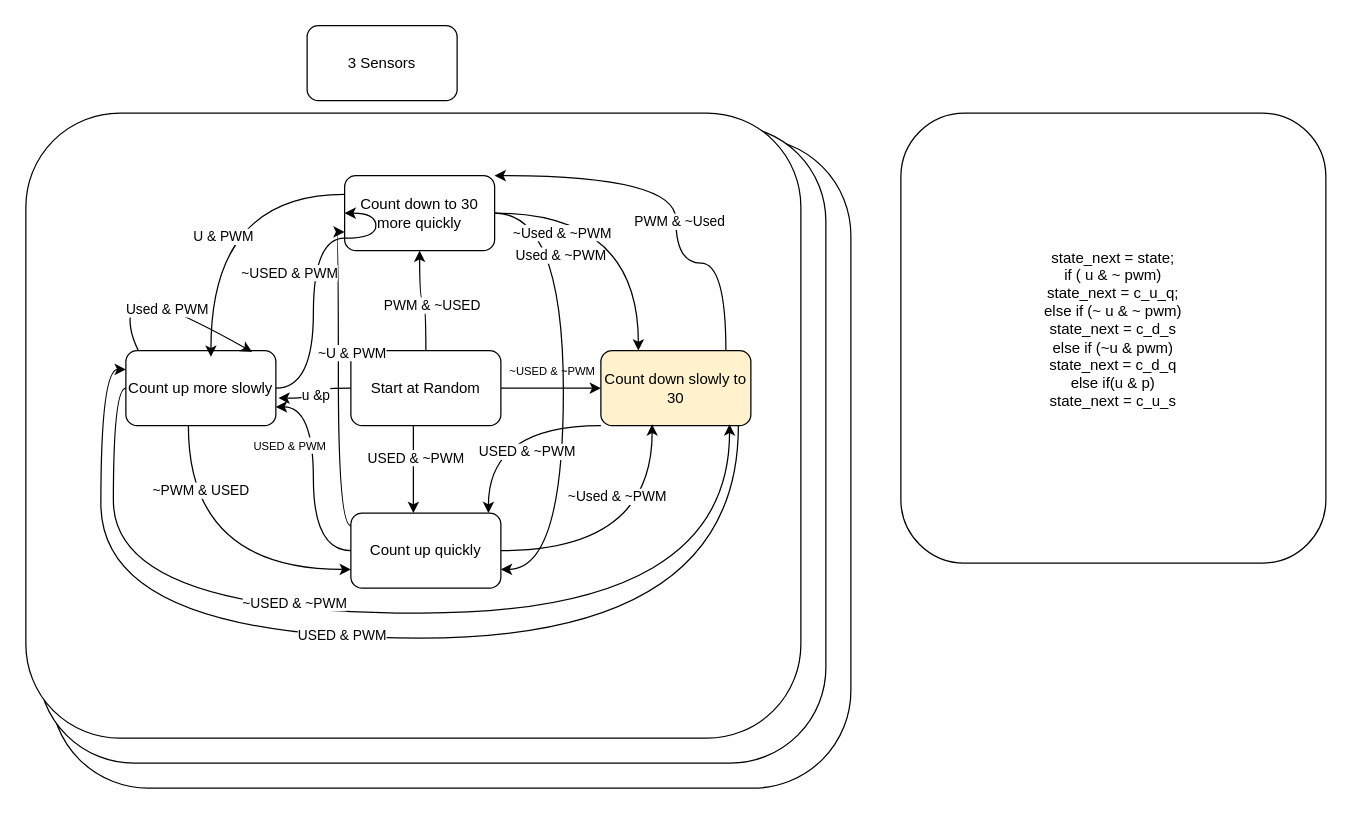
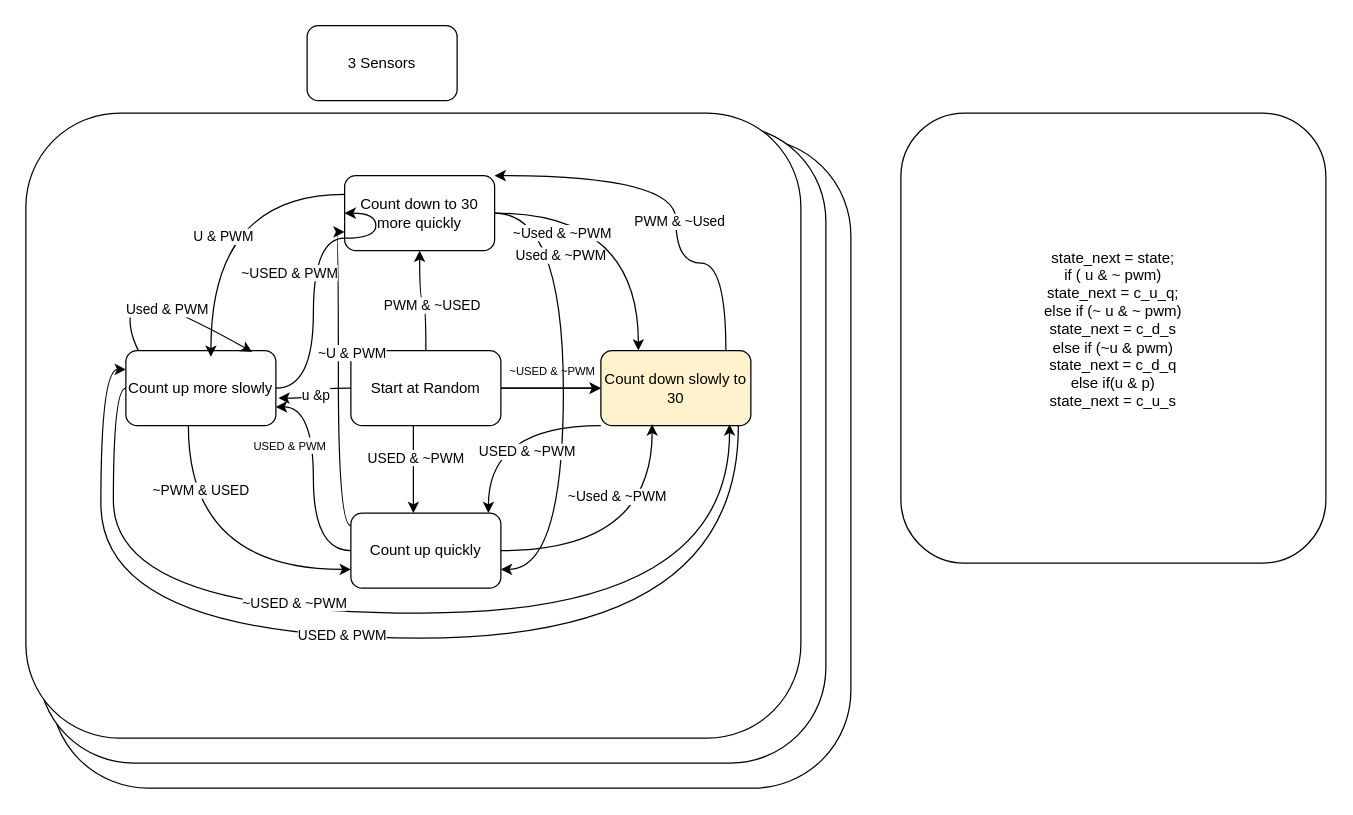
none -> (593, 388)
